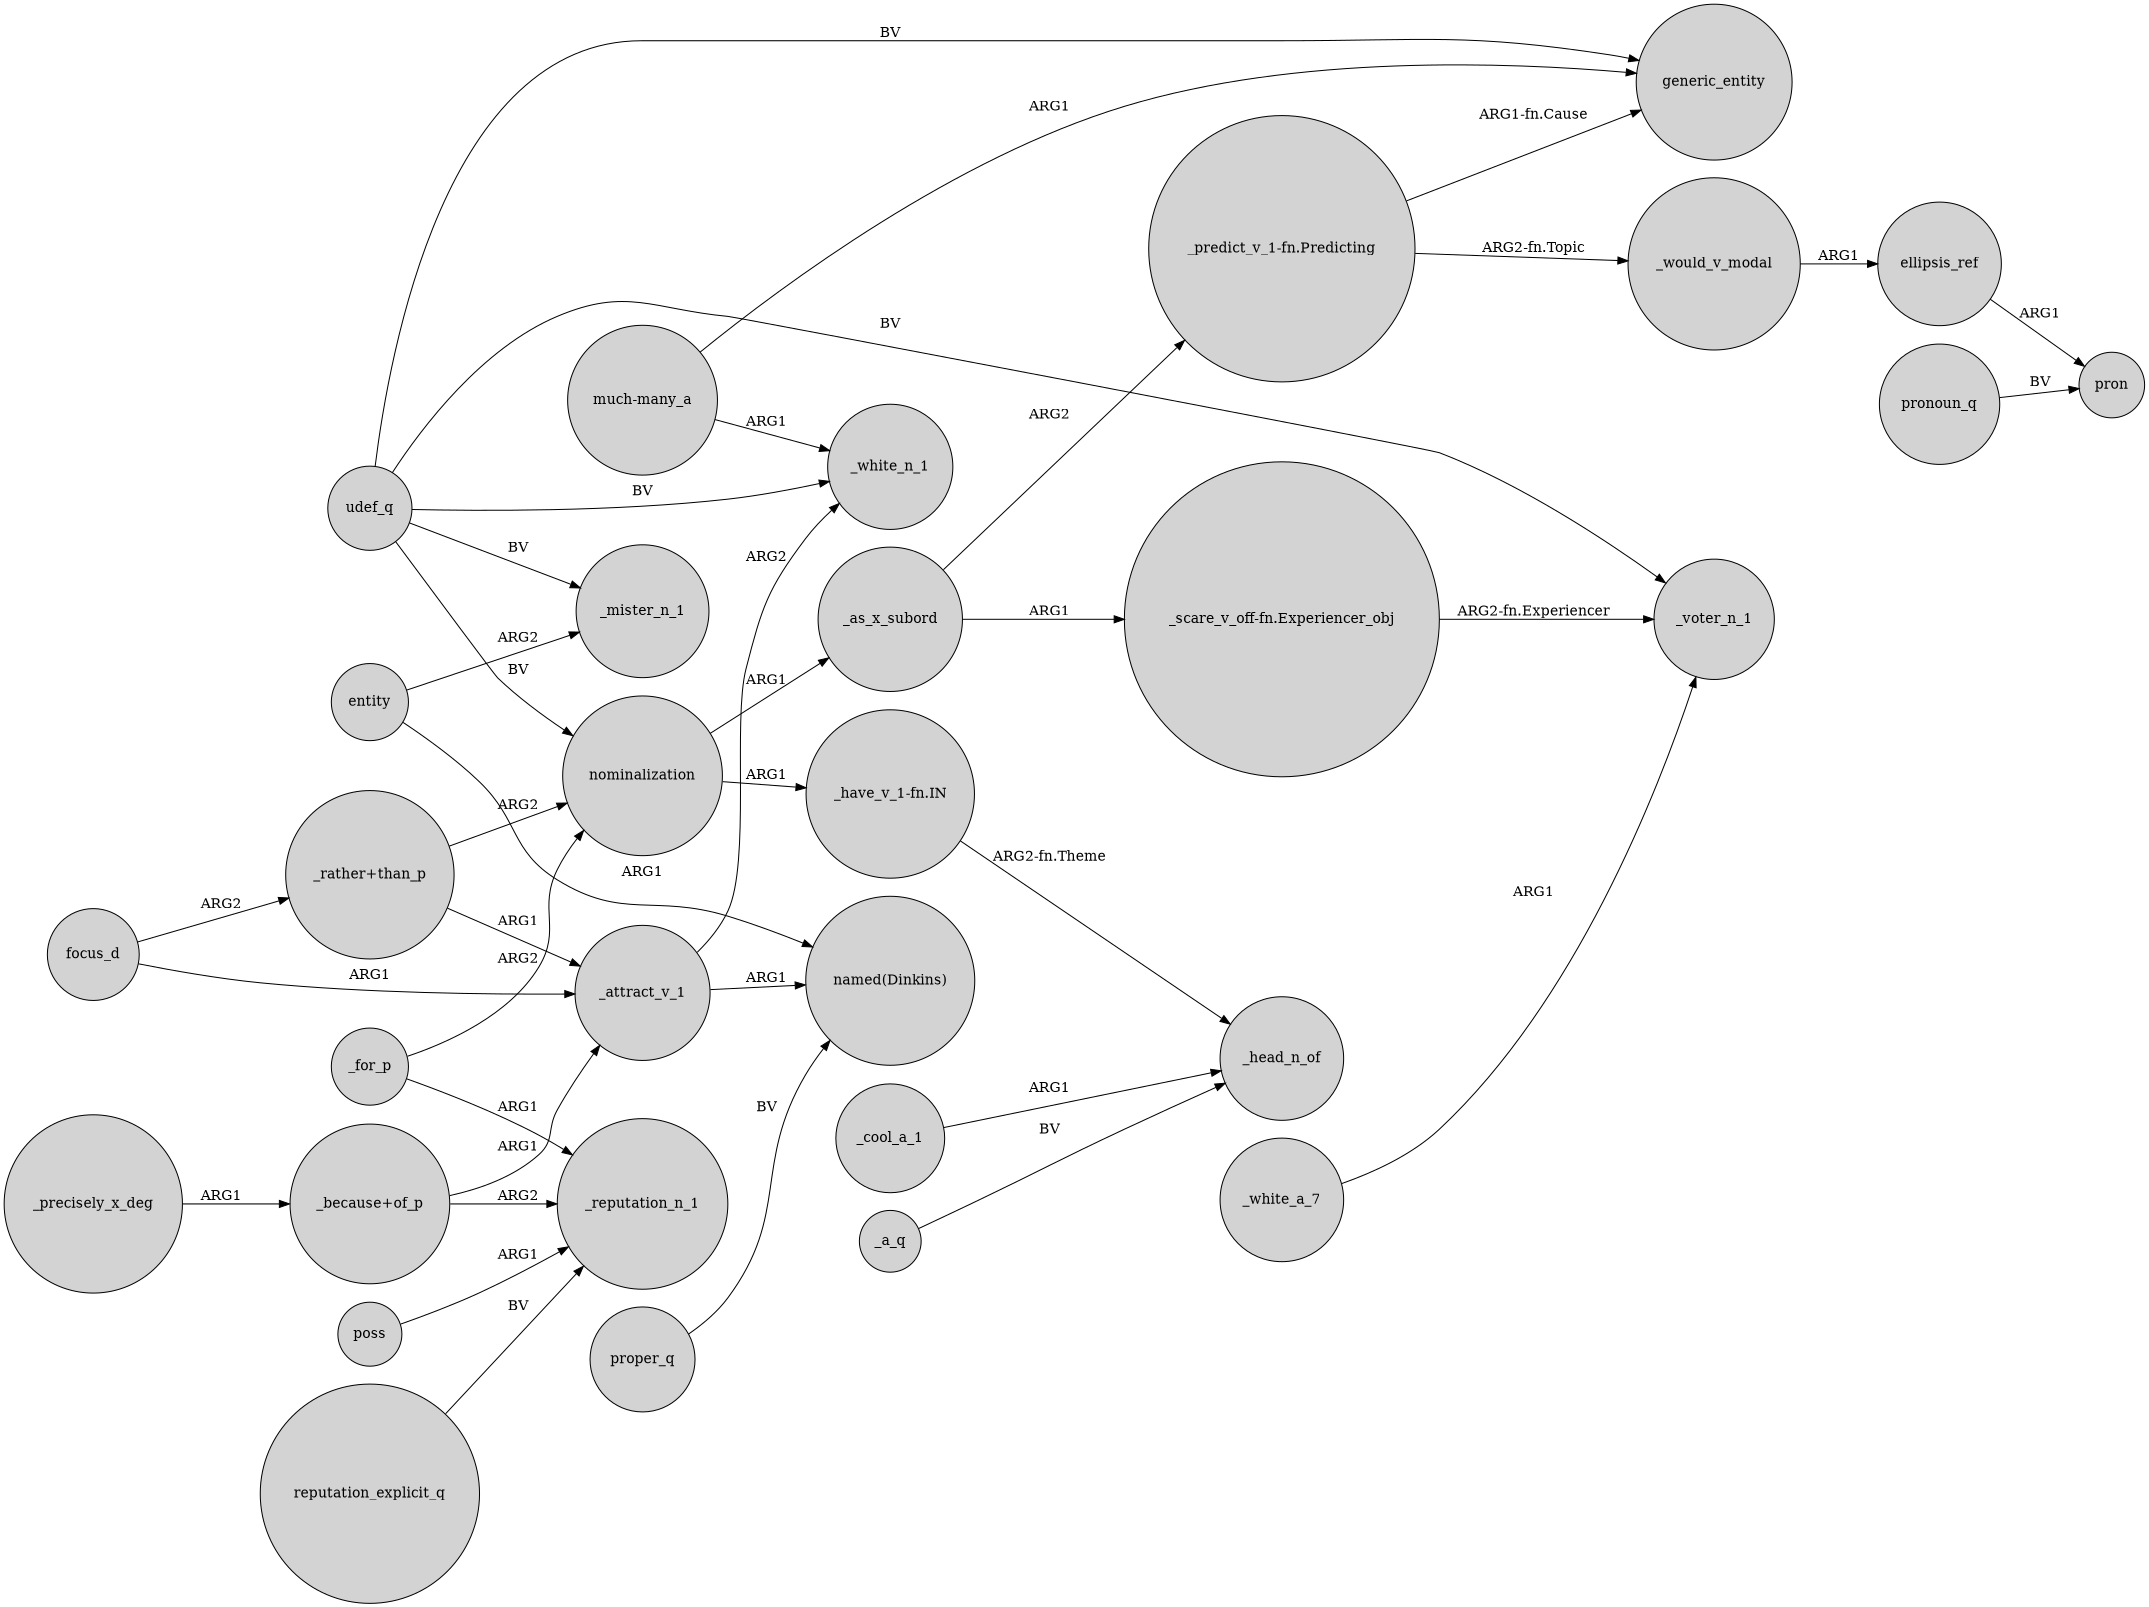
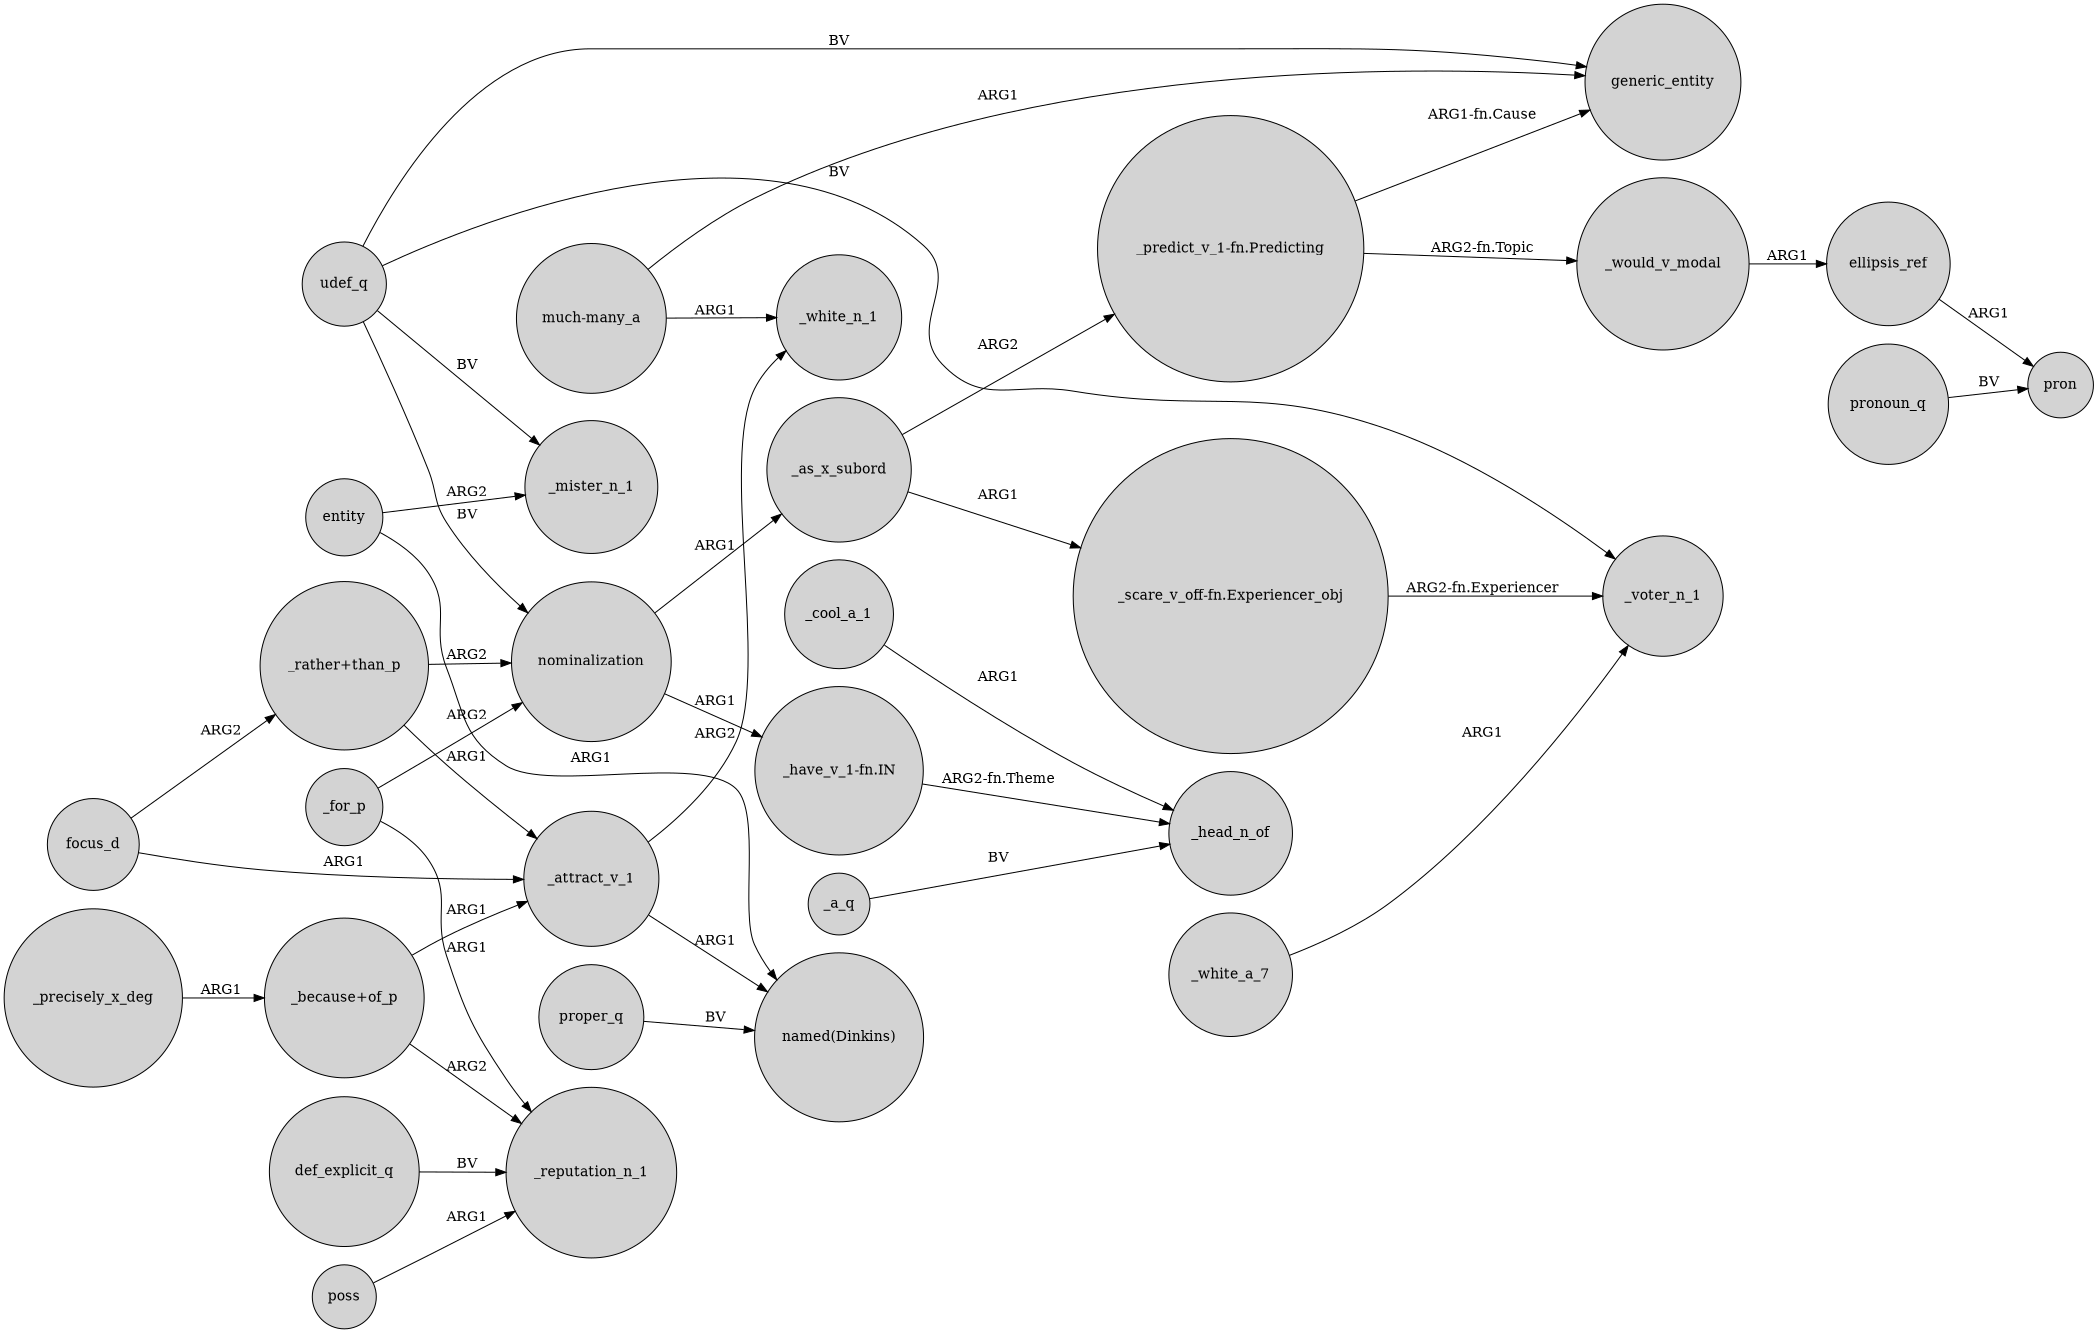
(616, 507) -> none
(370, 1494) -> (344, 1172)
